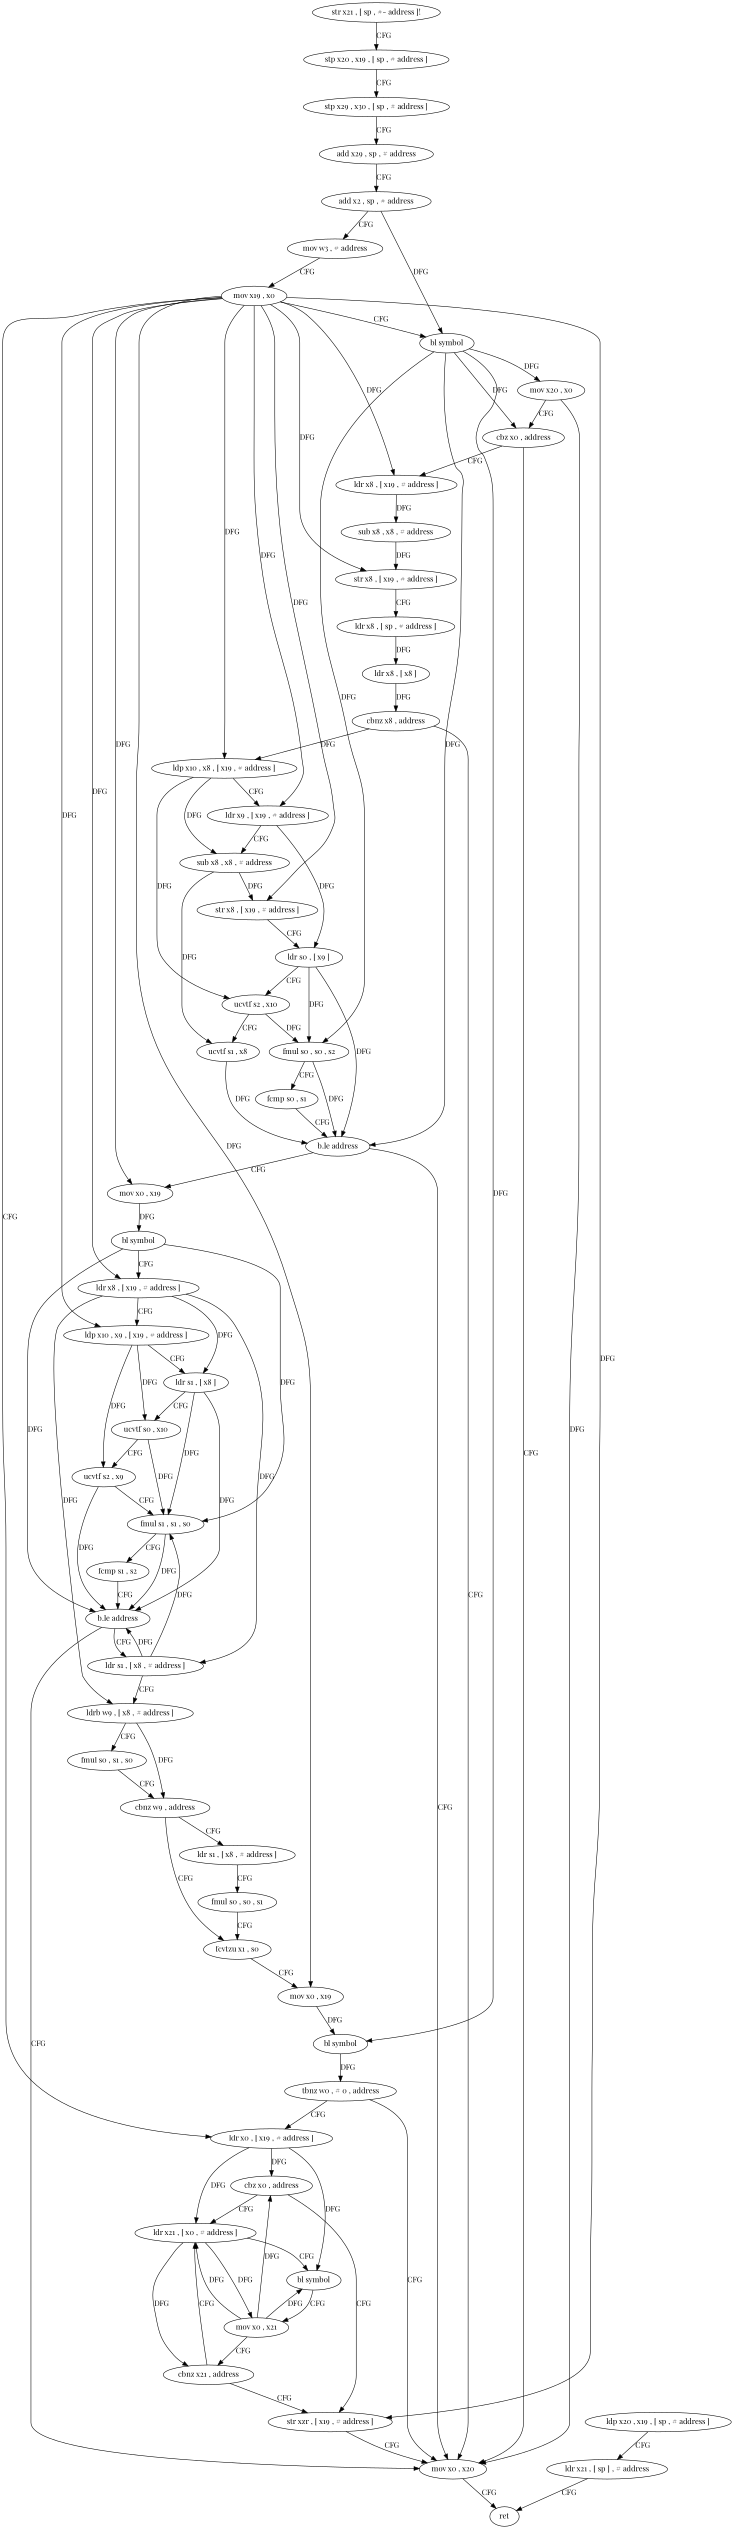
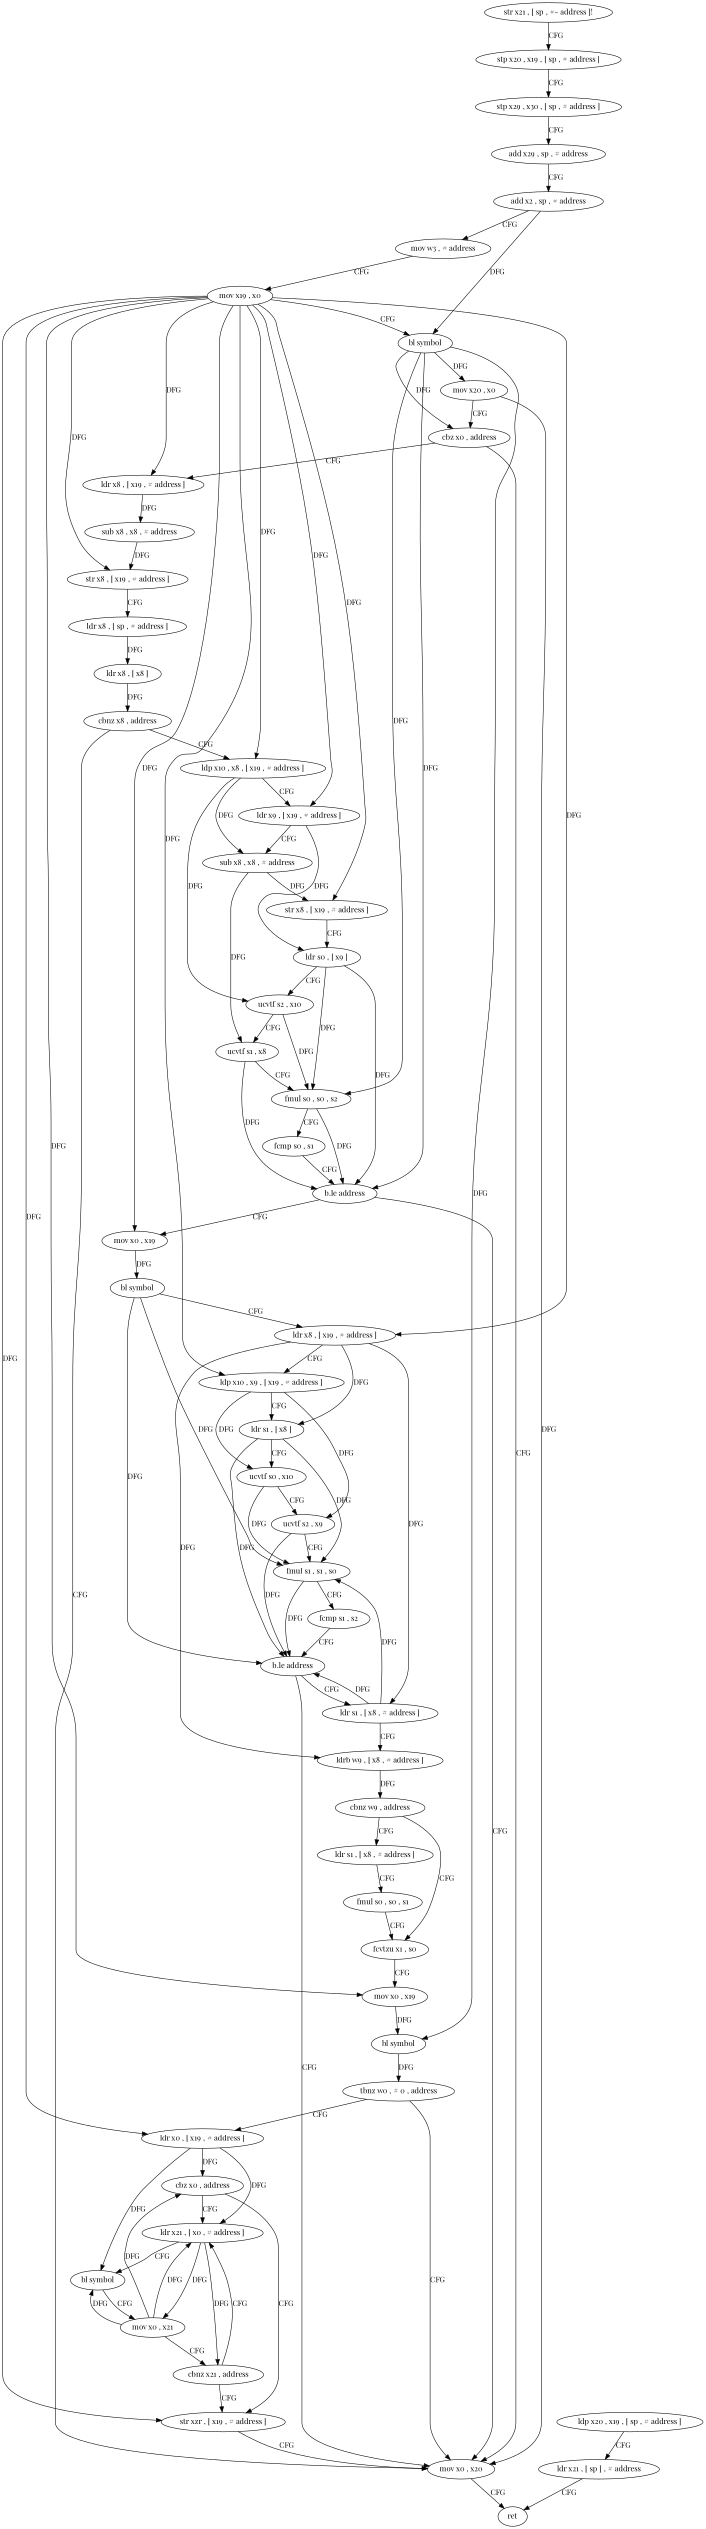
(328, 745) -> (206, 745)
none -> (271, 1076)
(10, 1217) -> (34, 1217)
(107, 1761) -> none
